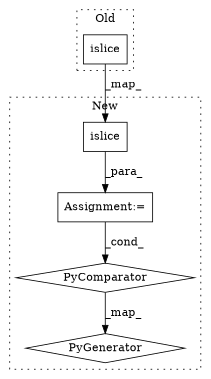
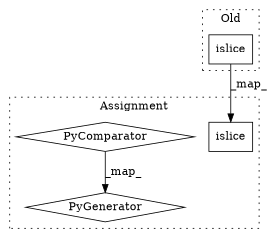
(105, 106) -> (134, 106)
(105, 207) -> none
